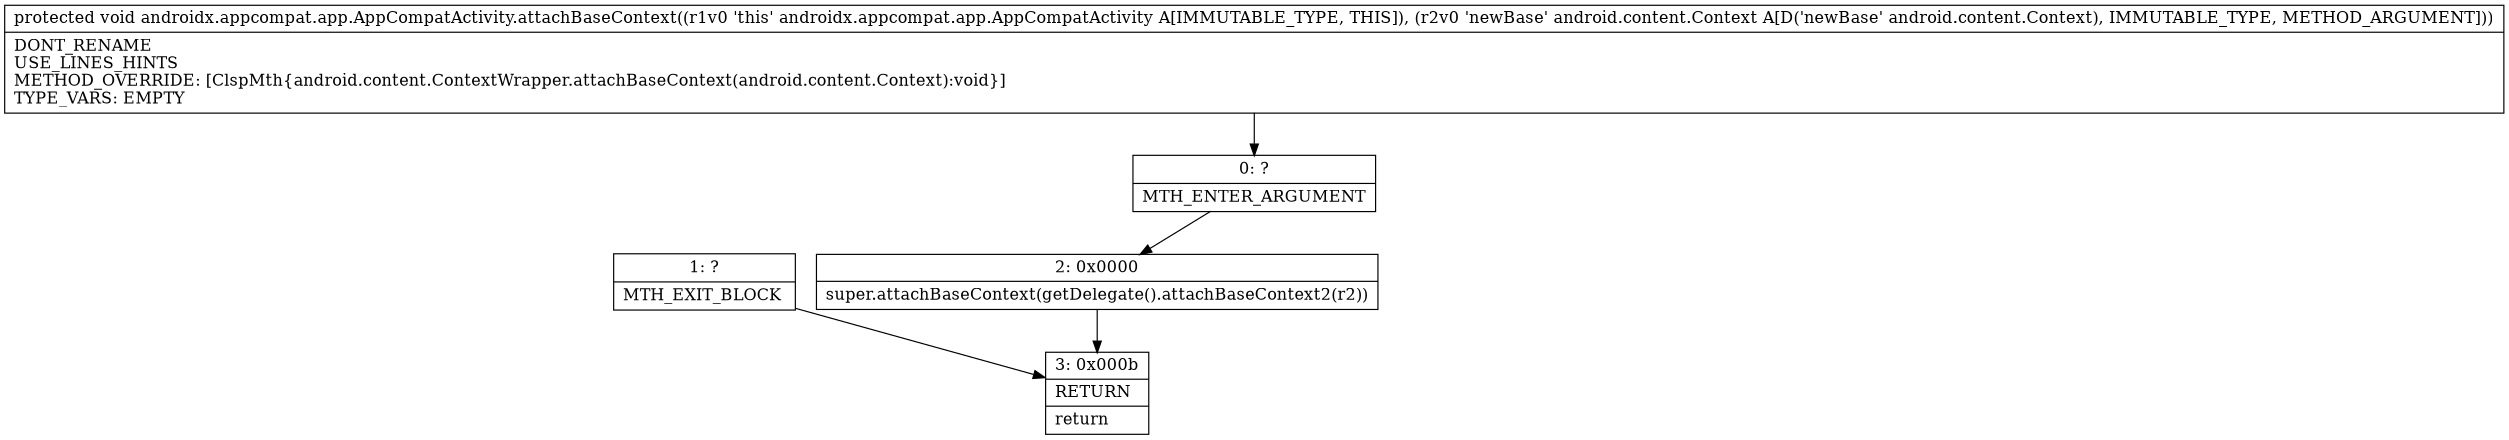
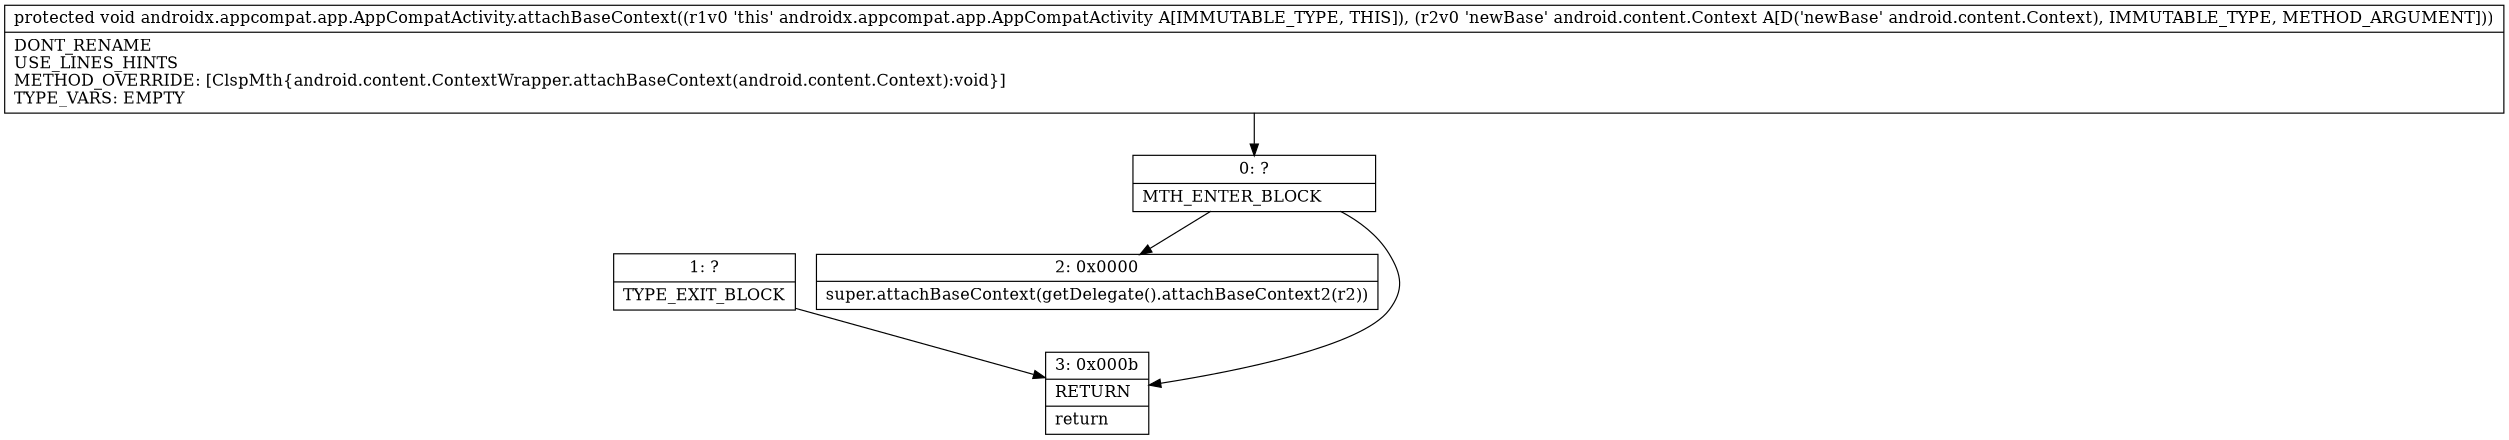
(1254, 197) -> (1233, 197)
(703, 295) -> (705, 295)
(1097, 325) -> (1340, 340)
